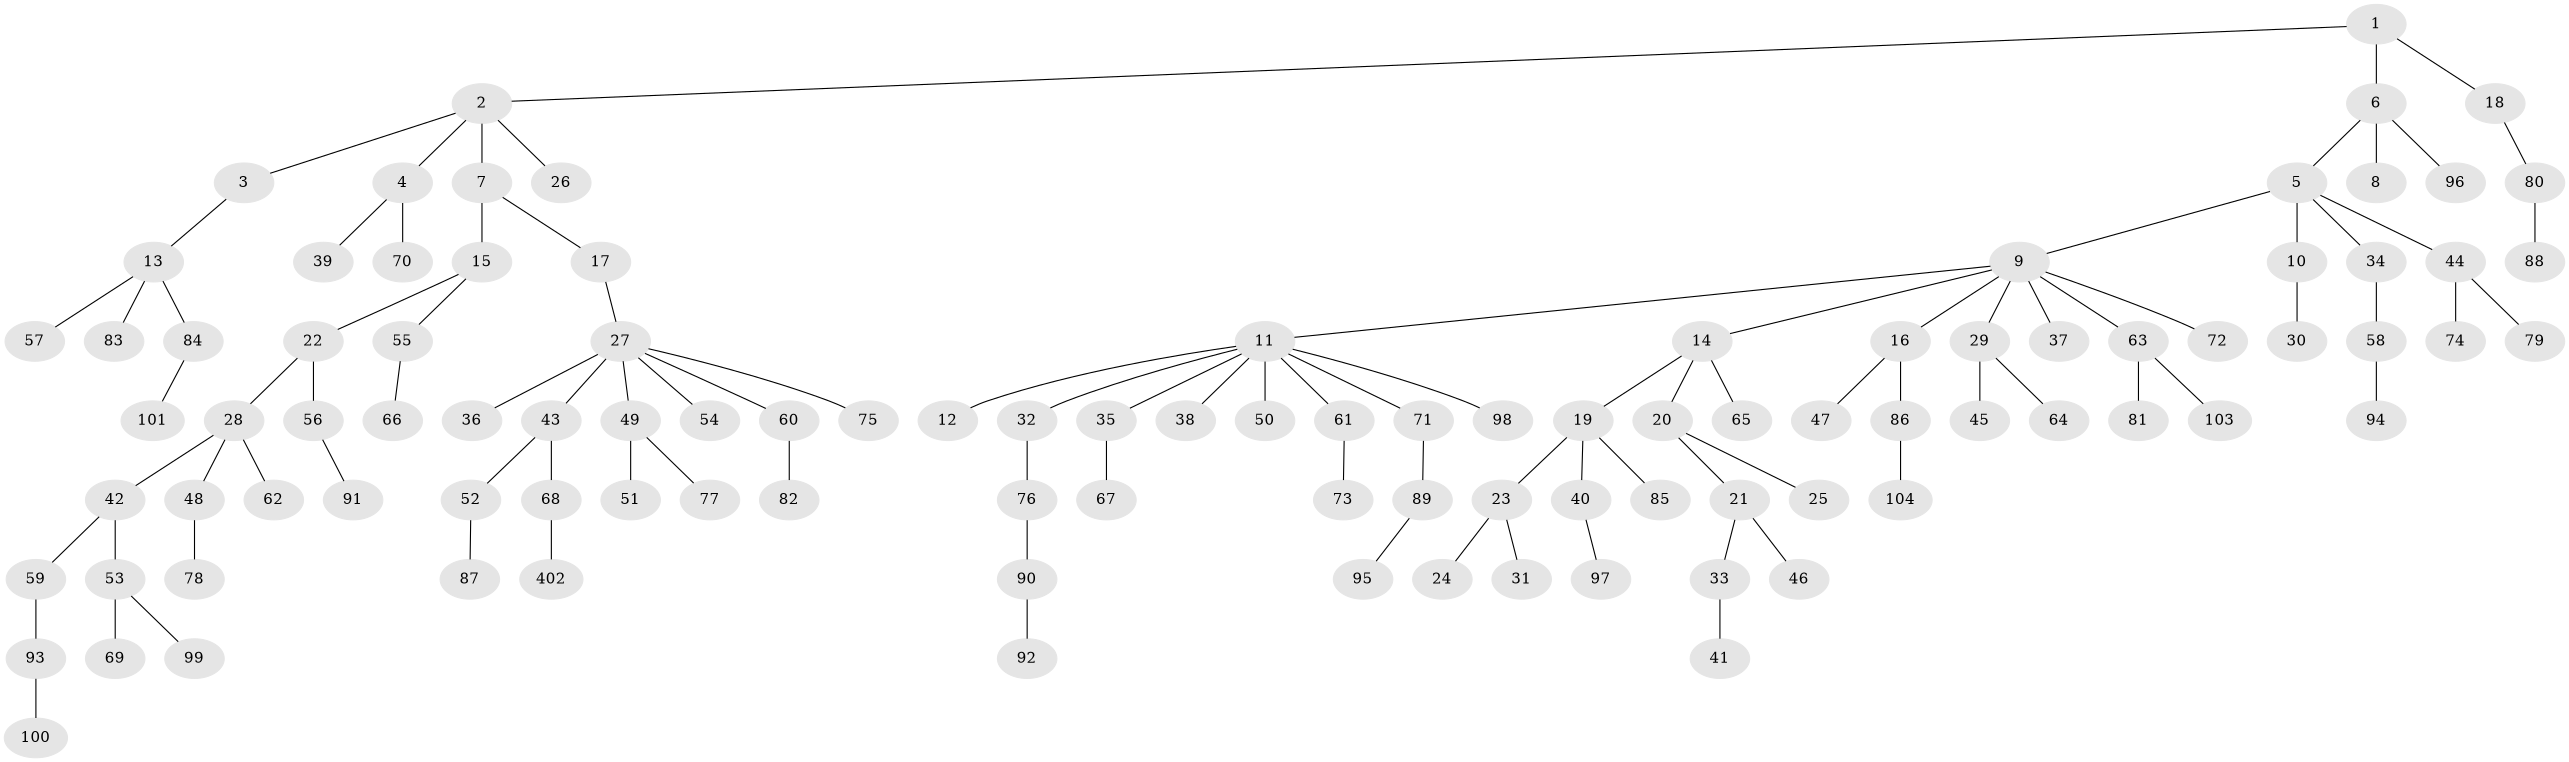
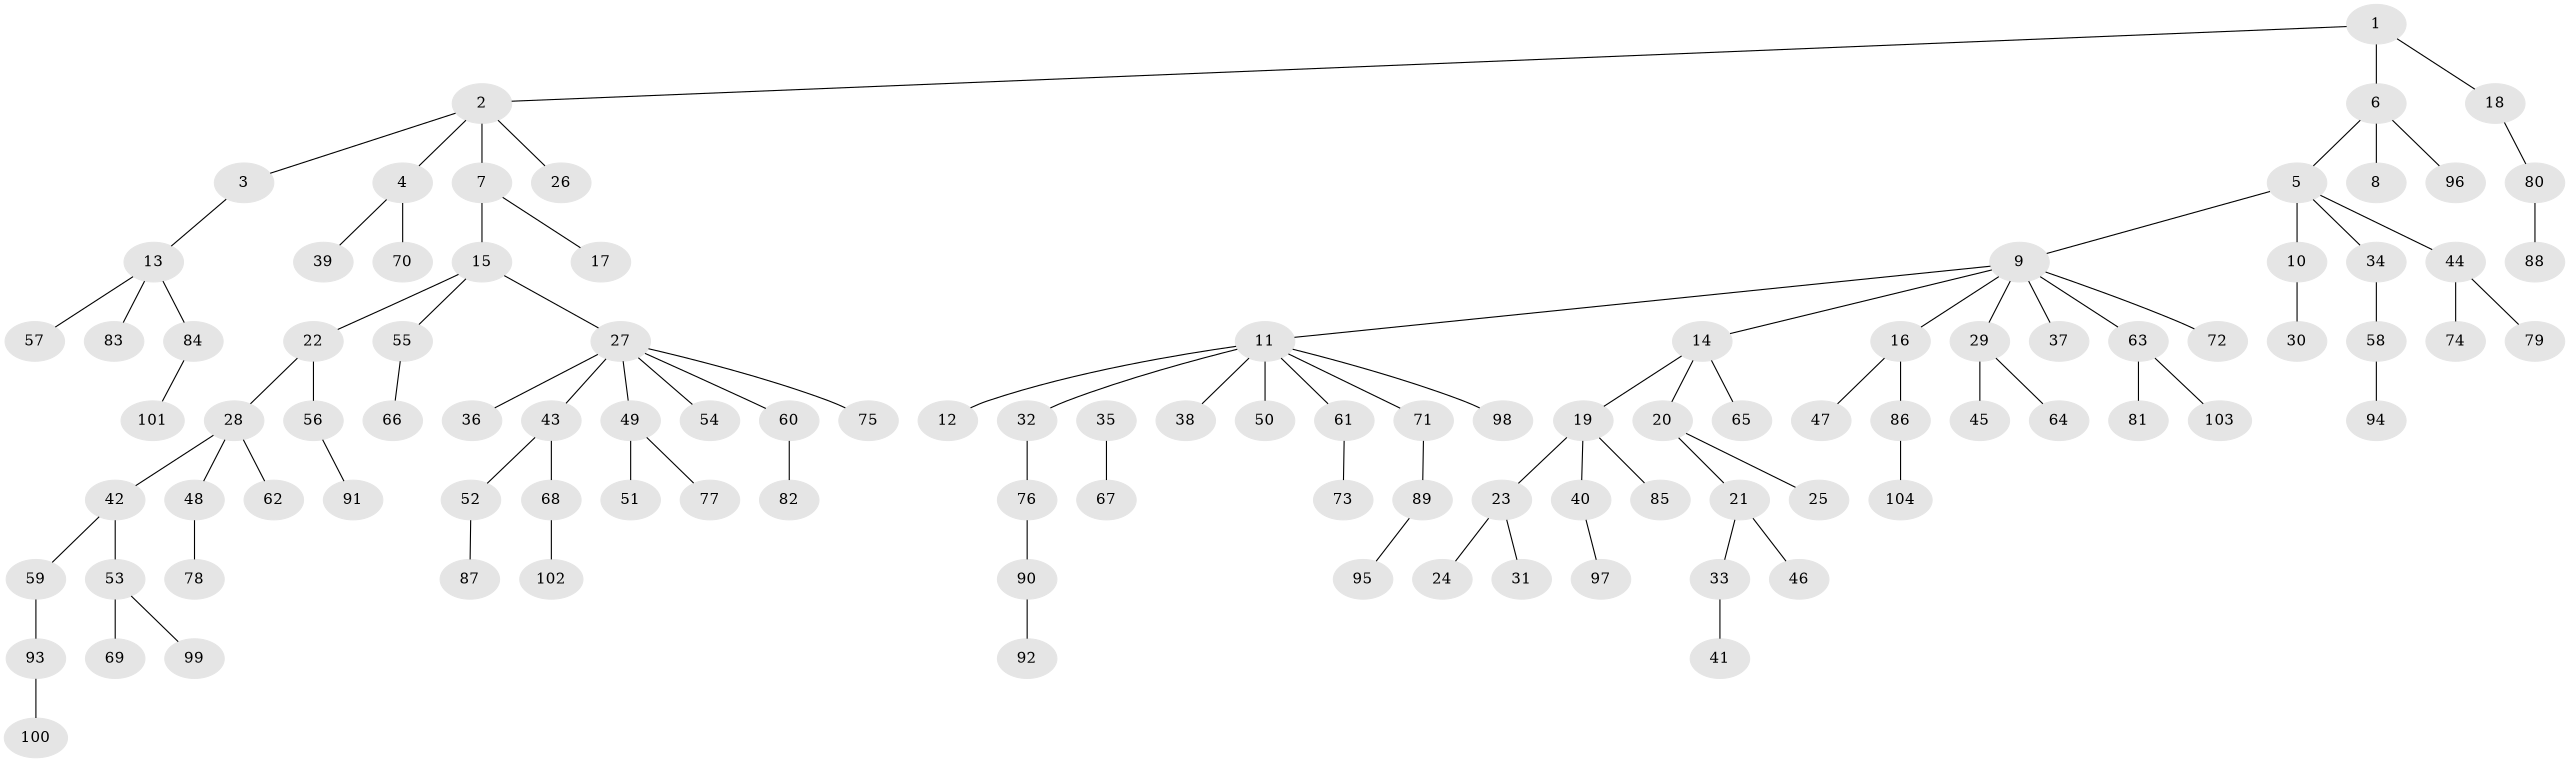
(611, 302) -> (551, 302)
(1186, 381) -> none
(551, 579) -> (551, 579)
